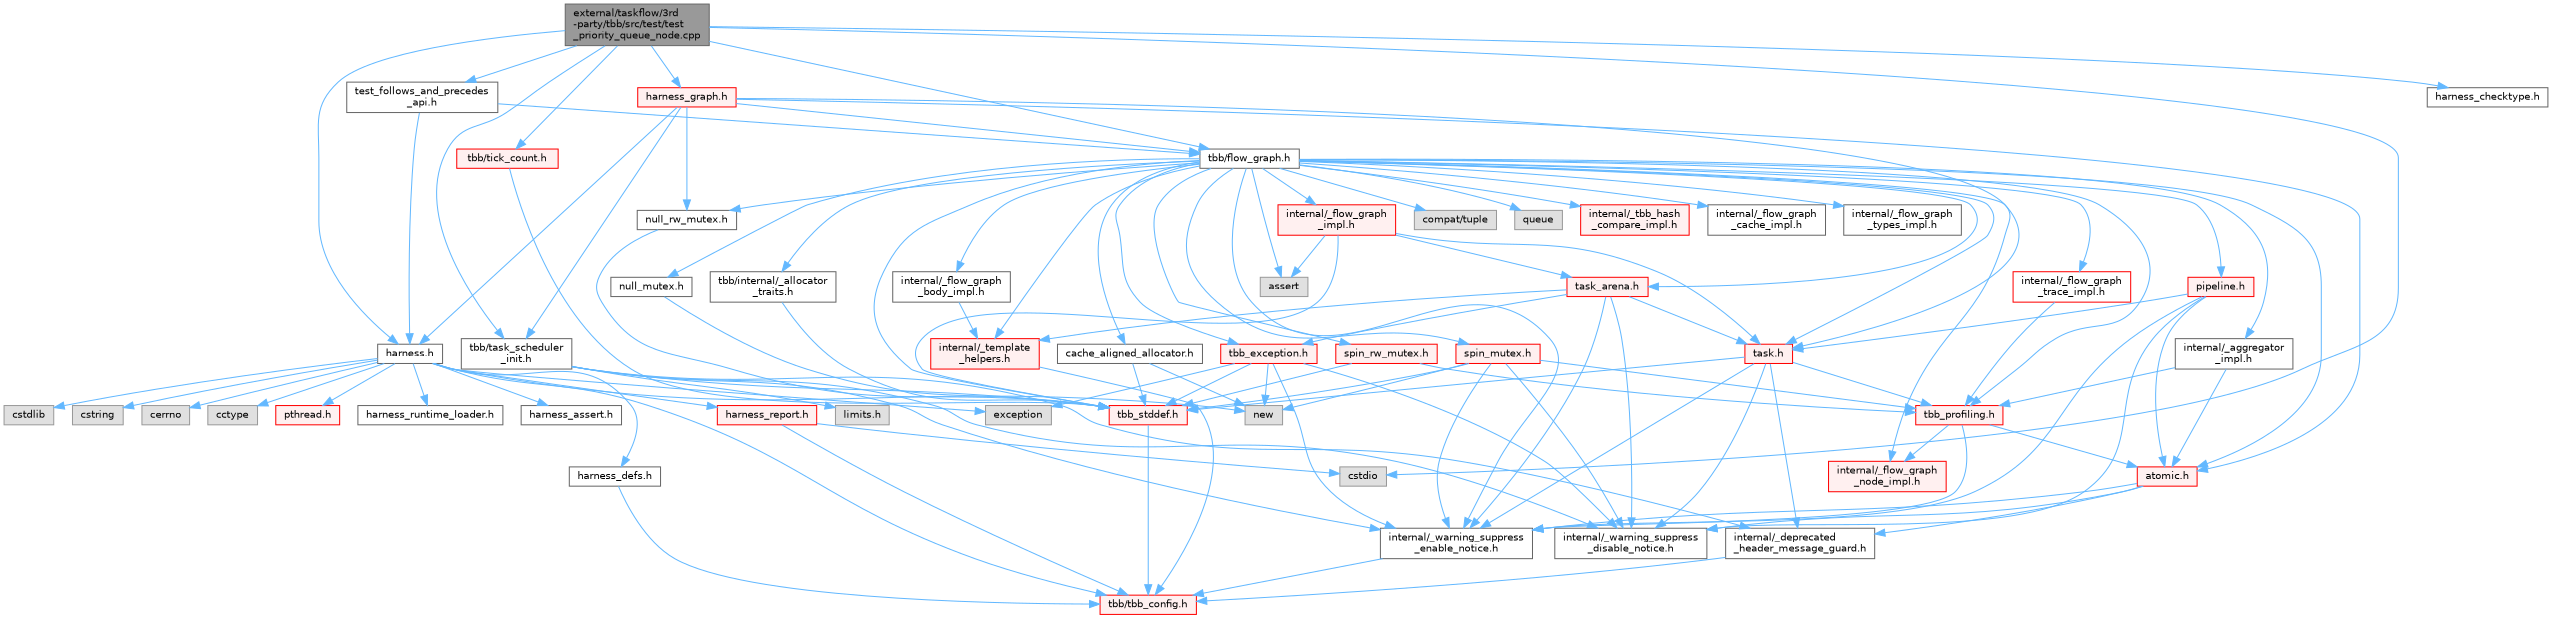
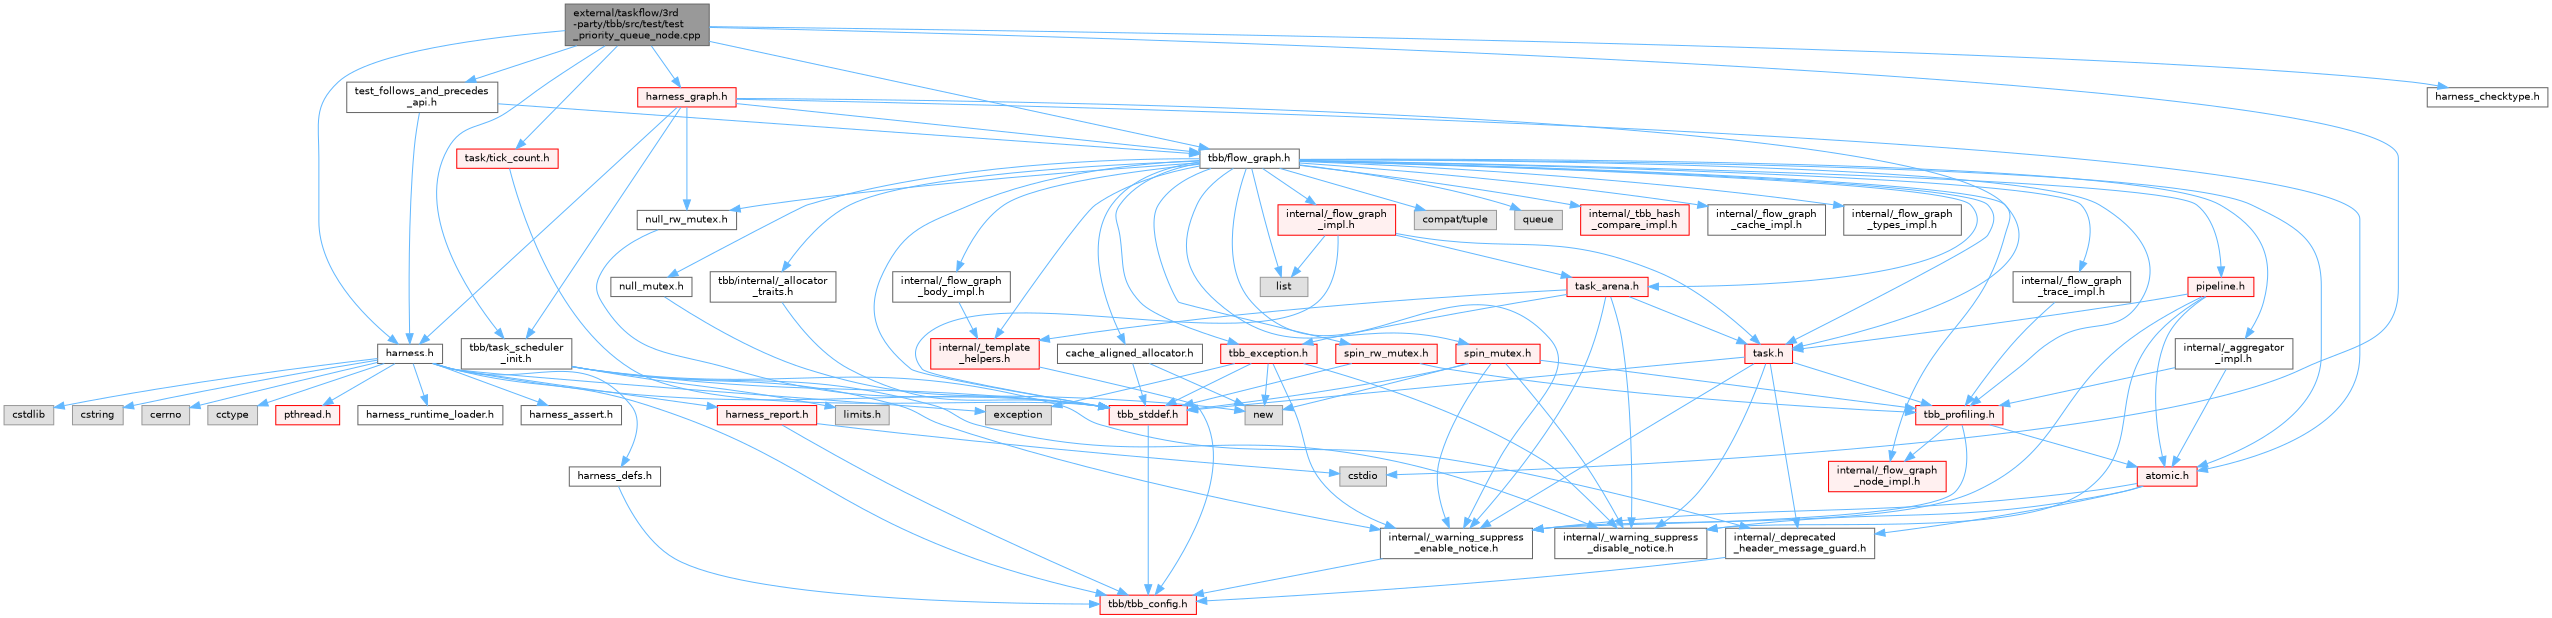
(507, 159) -> (507, 159)
(1284, 287) -> (1284, 287)
(2072, 287) -> (2072, 287)
